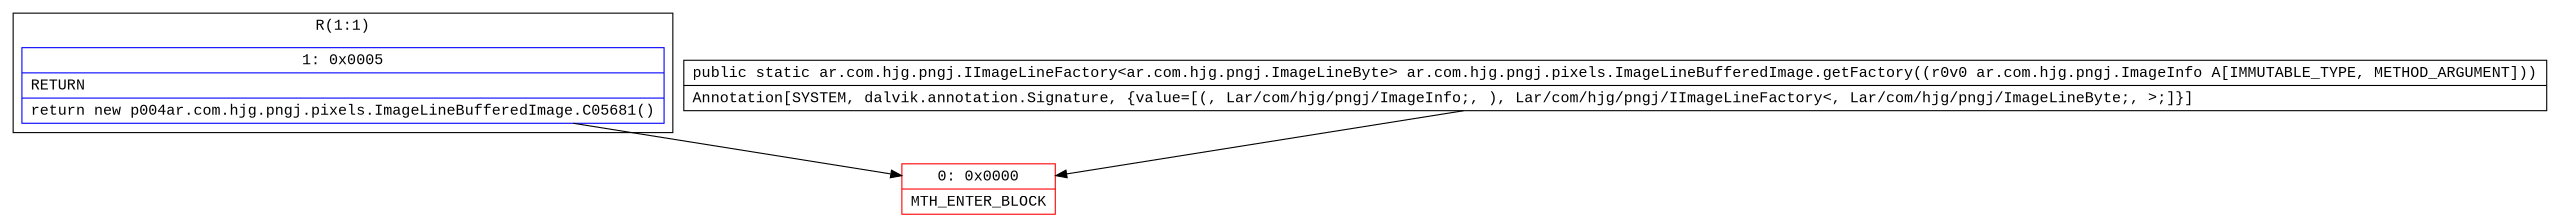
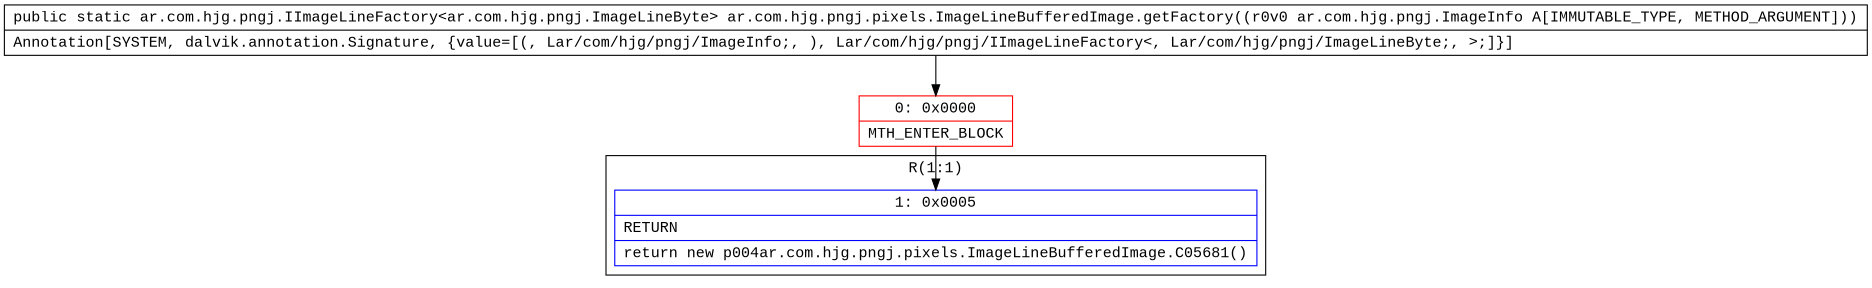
(732, 149) -> (936, 163)
